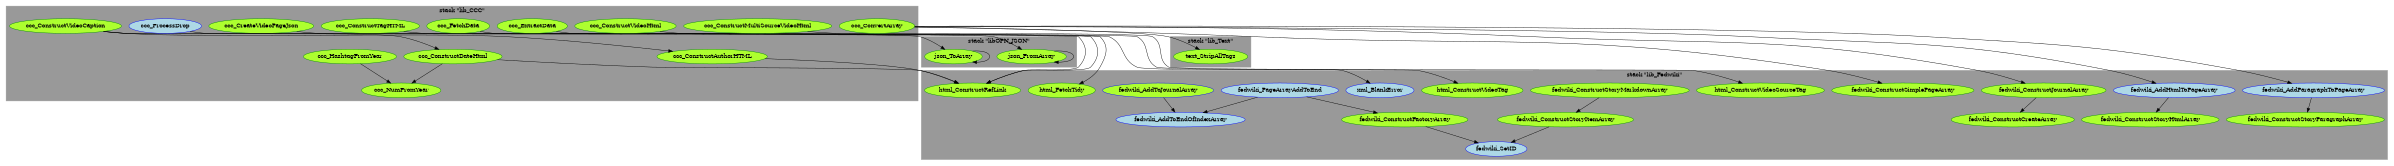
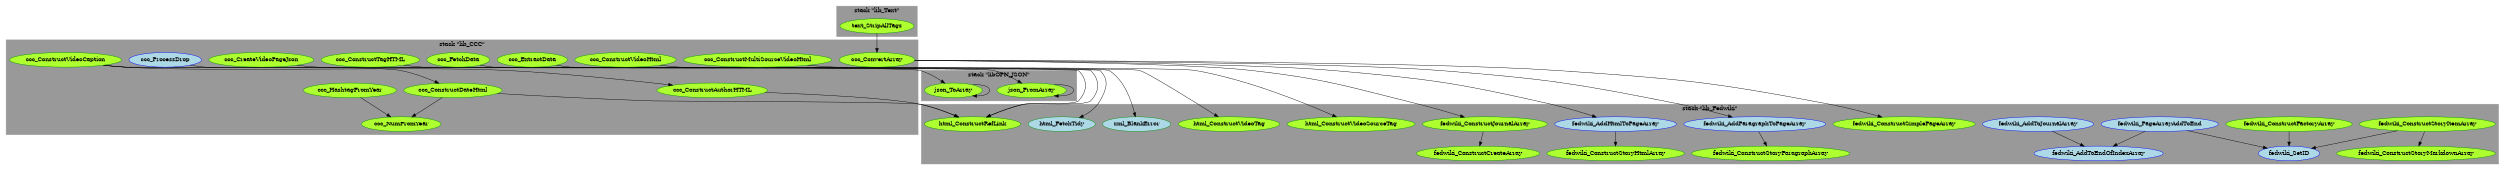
(1056, 30) -> (877, 42)
(1062, 90) -> (1062, 124)
(1158, 90) -> (2038, 124)
(1380, 90) -> (1137, 124)
(1340, 104) -> (2225, 139)
(1589, 104) -> (2422, 137)
